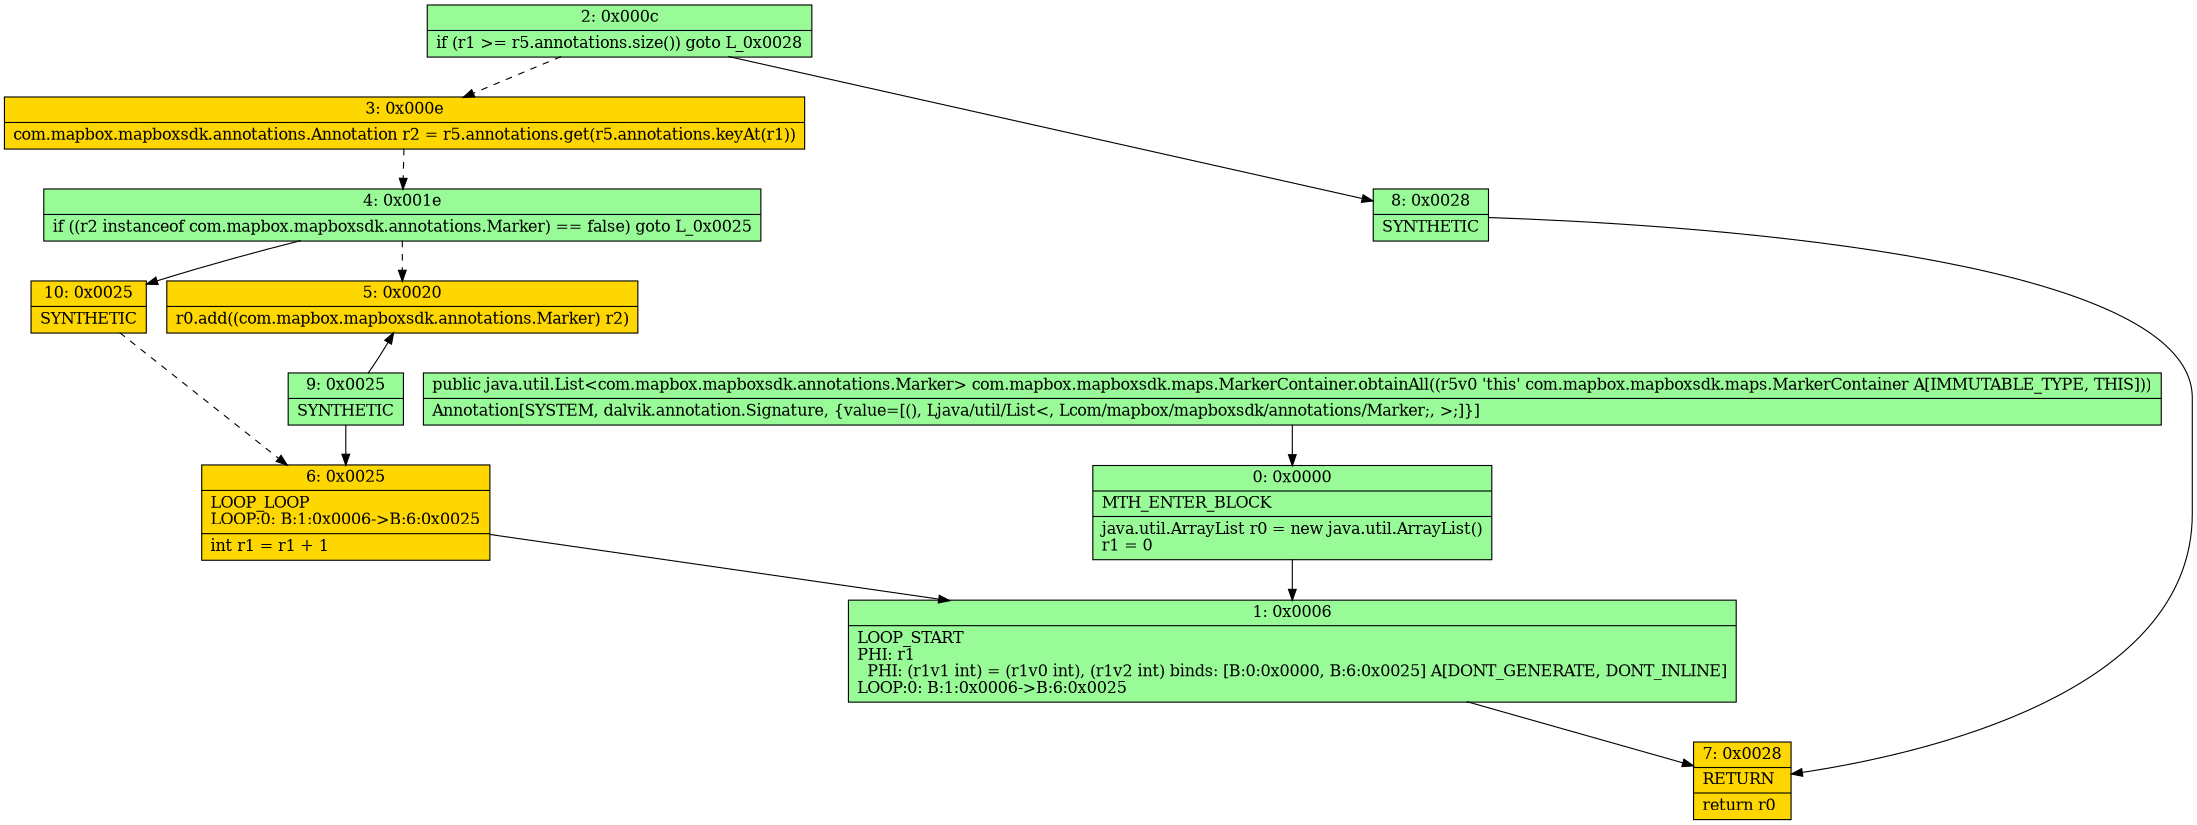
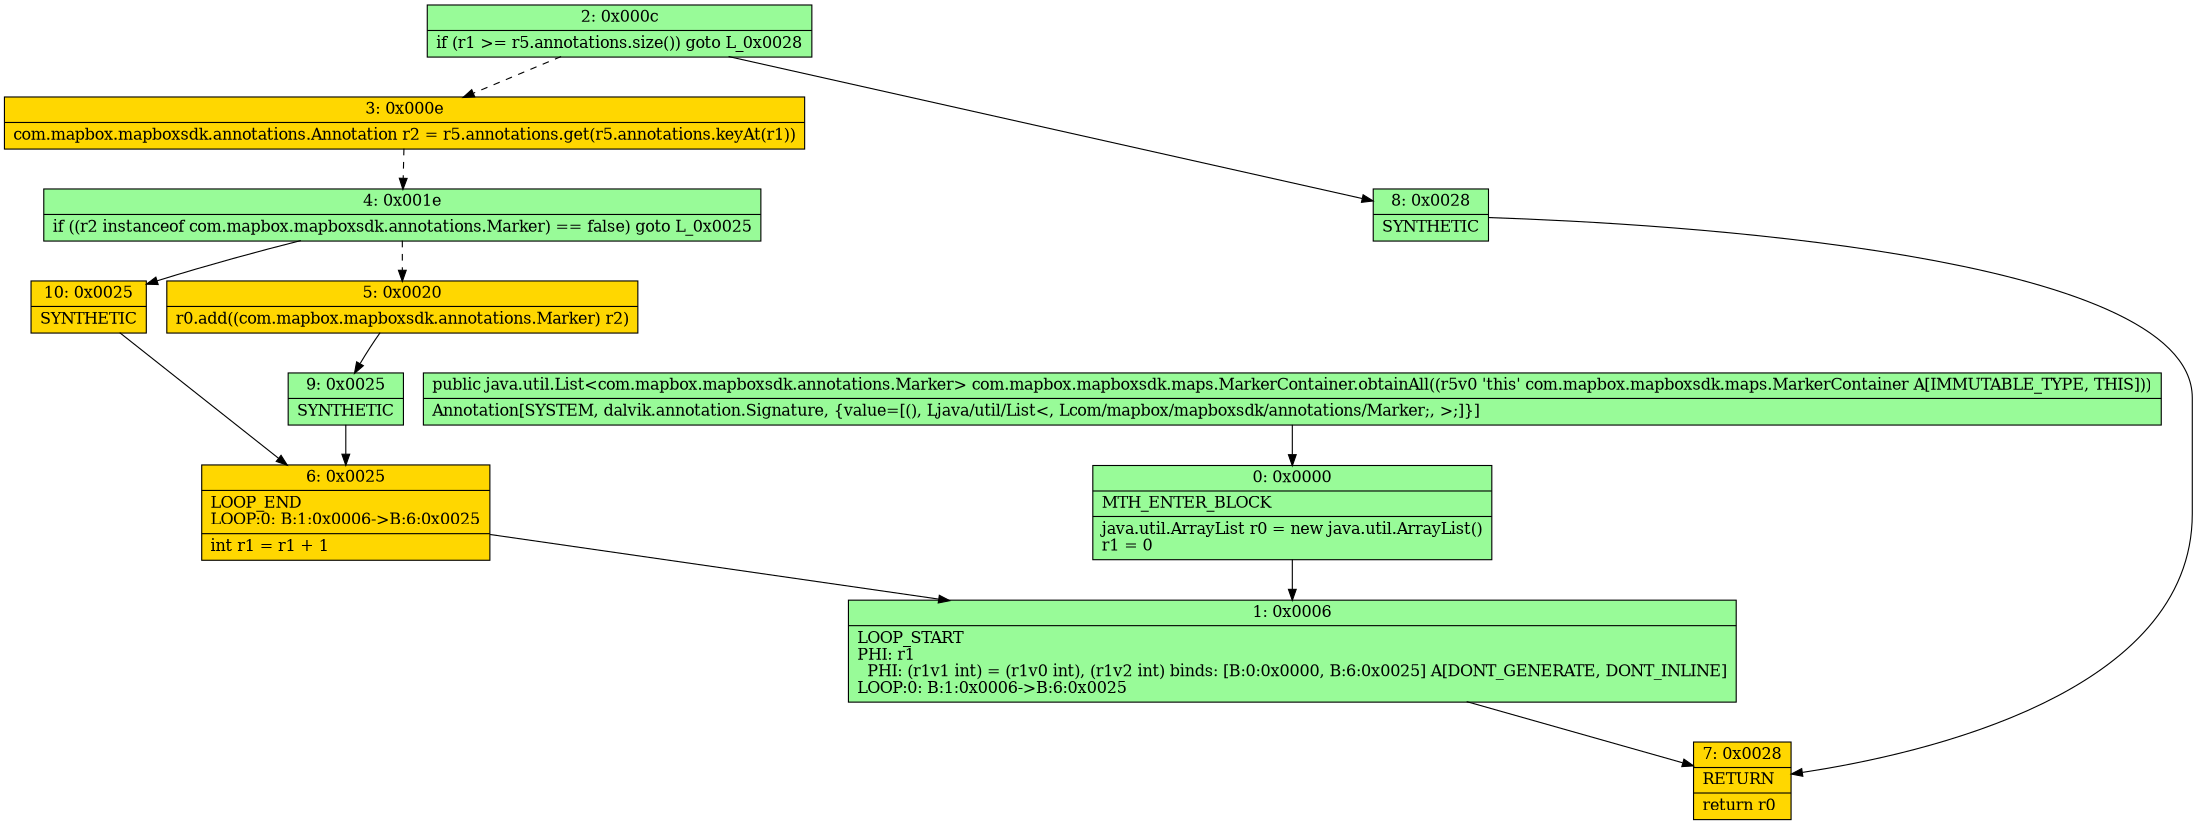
(378, 358) -> (370, 348)
(199, 395) -> (199, 395)
(260, 503) -> (256, 503)
